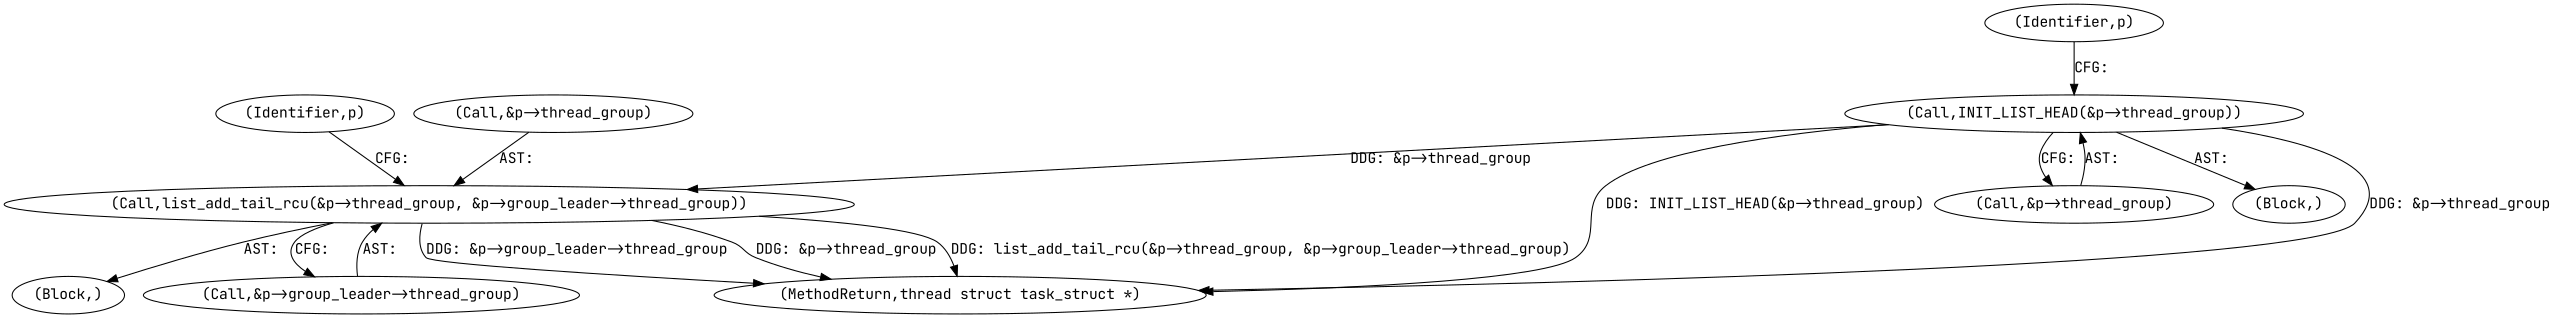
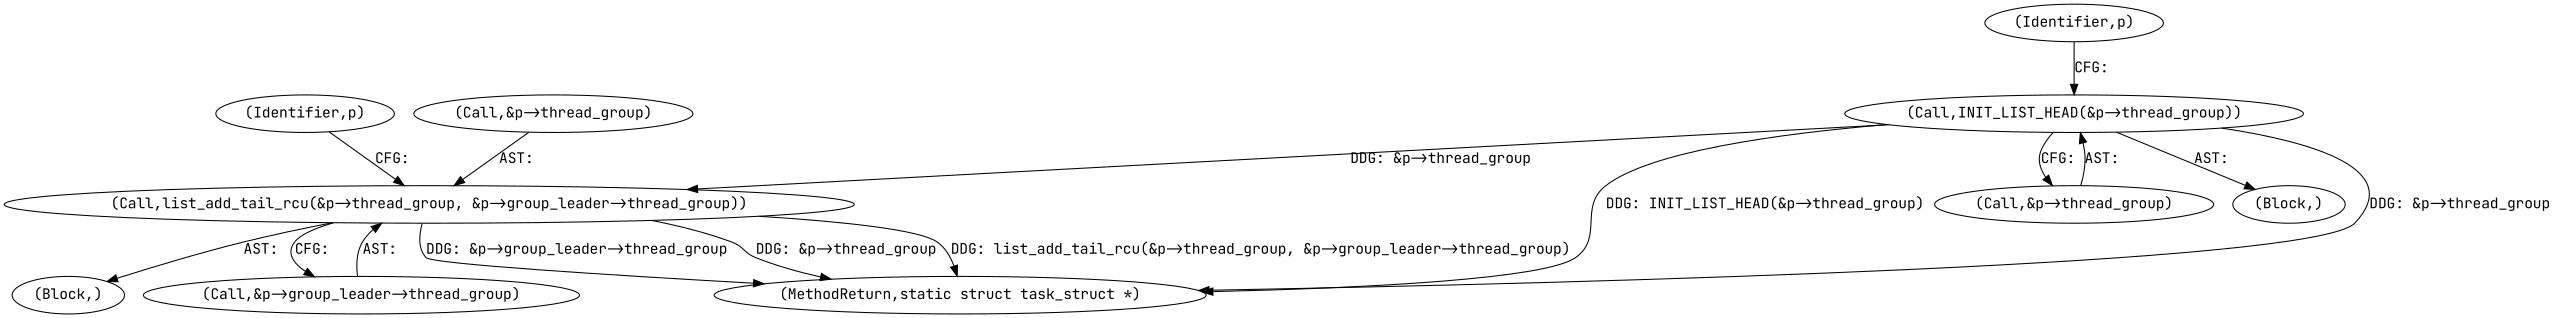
(960, 295) -> (960, 295)
